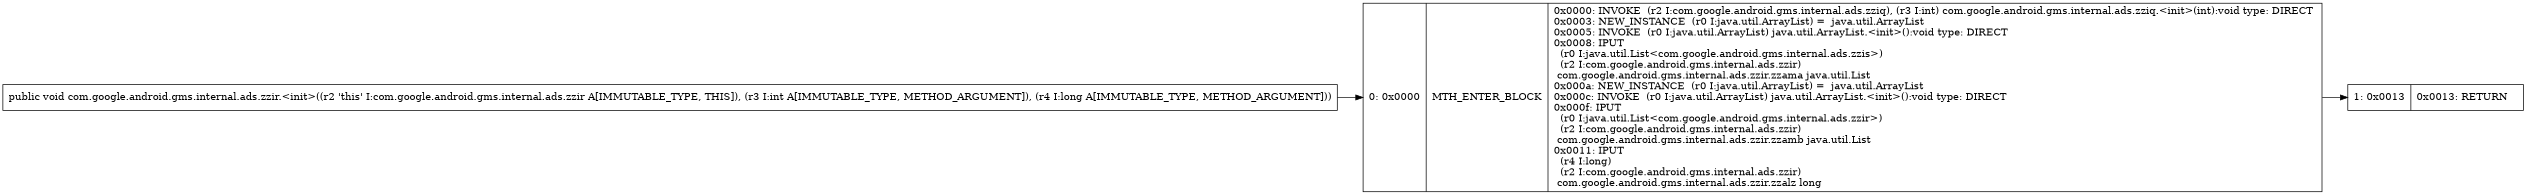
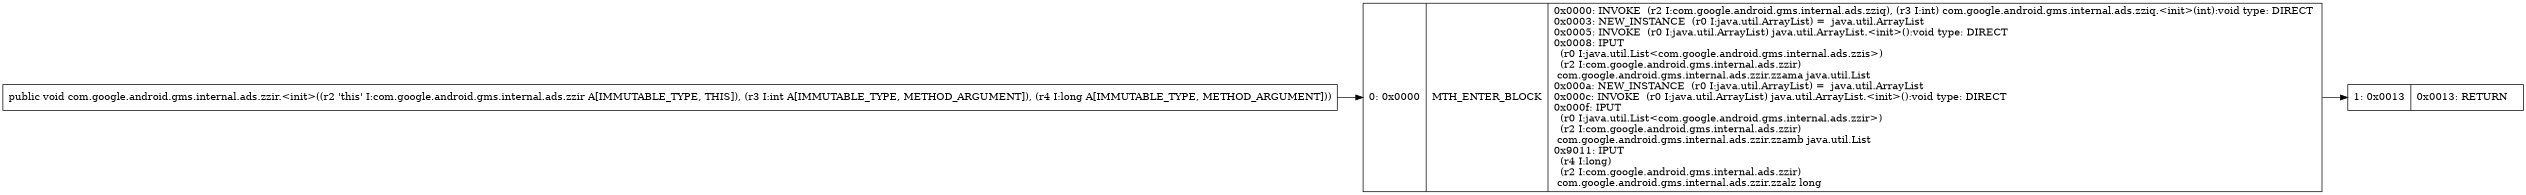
(1592, 151) -> (1592, 151)
